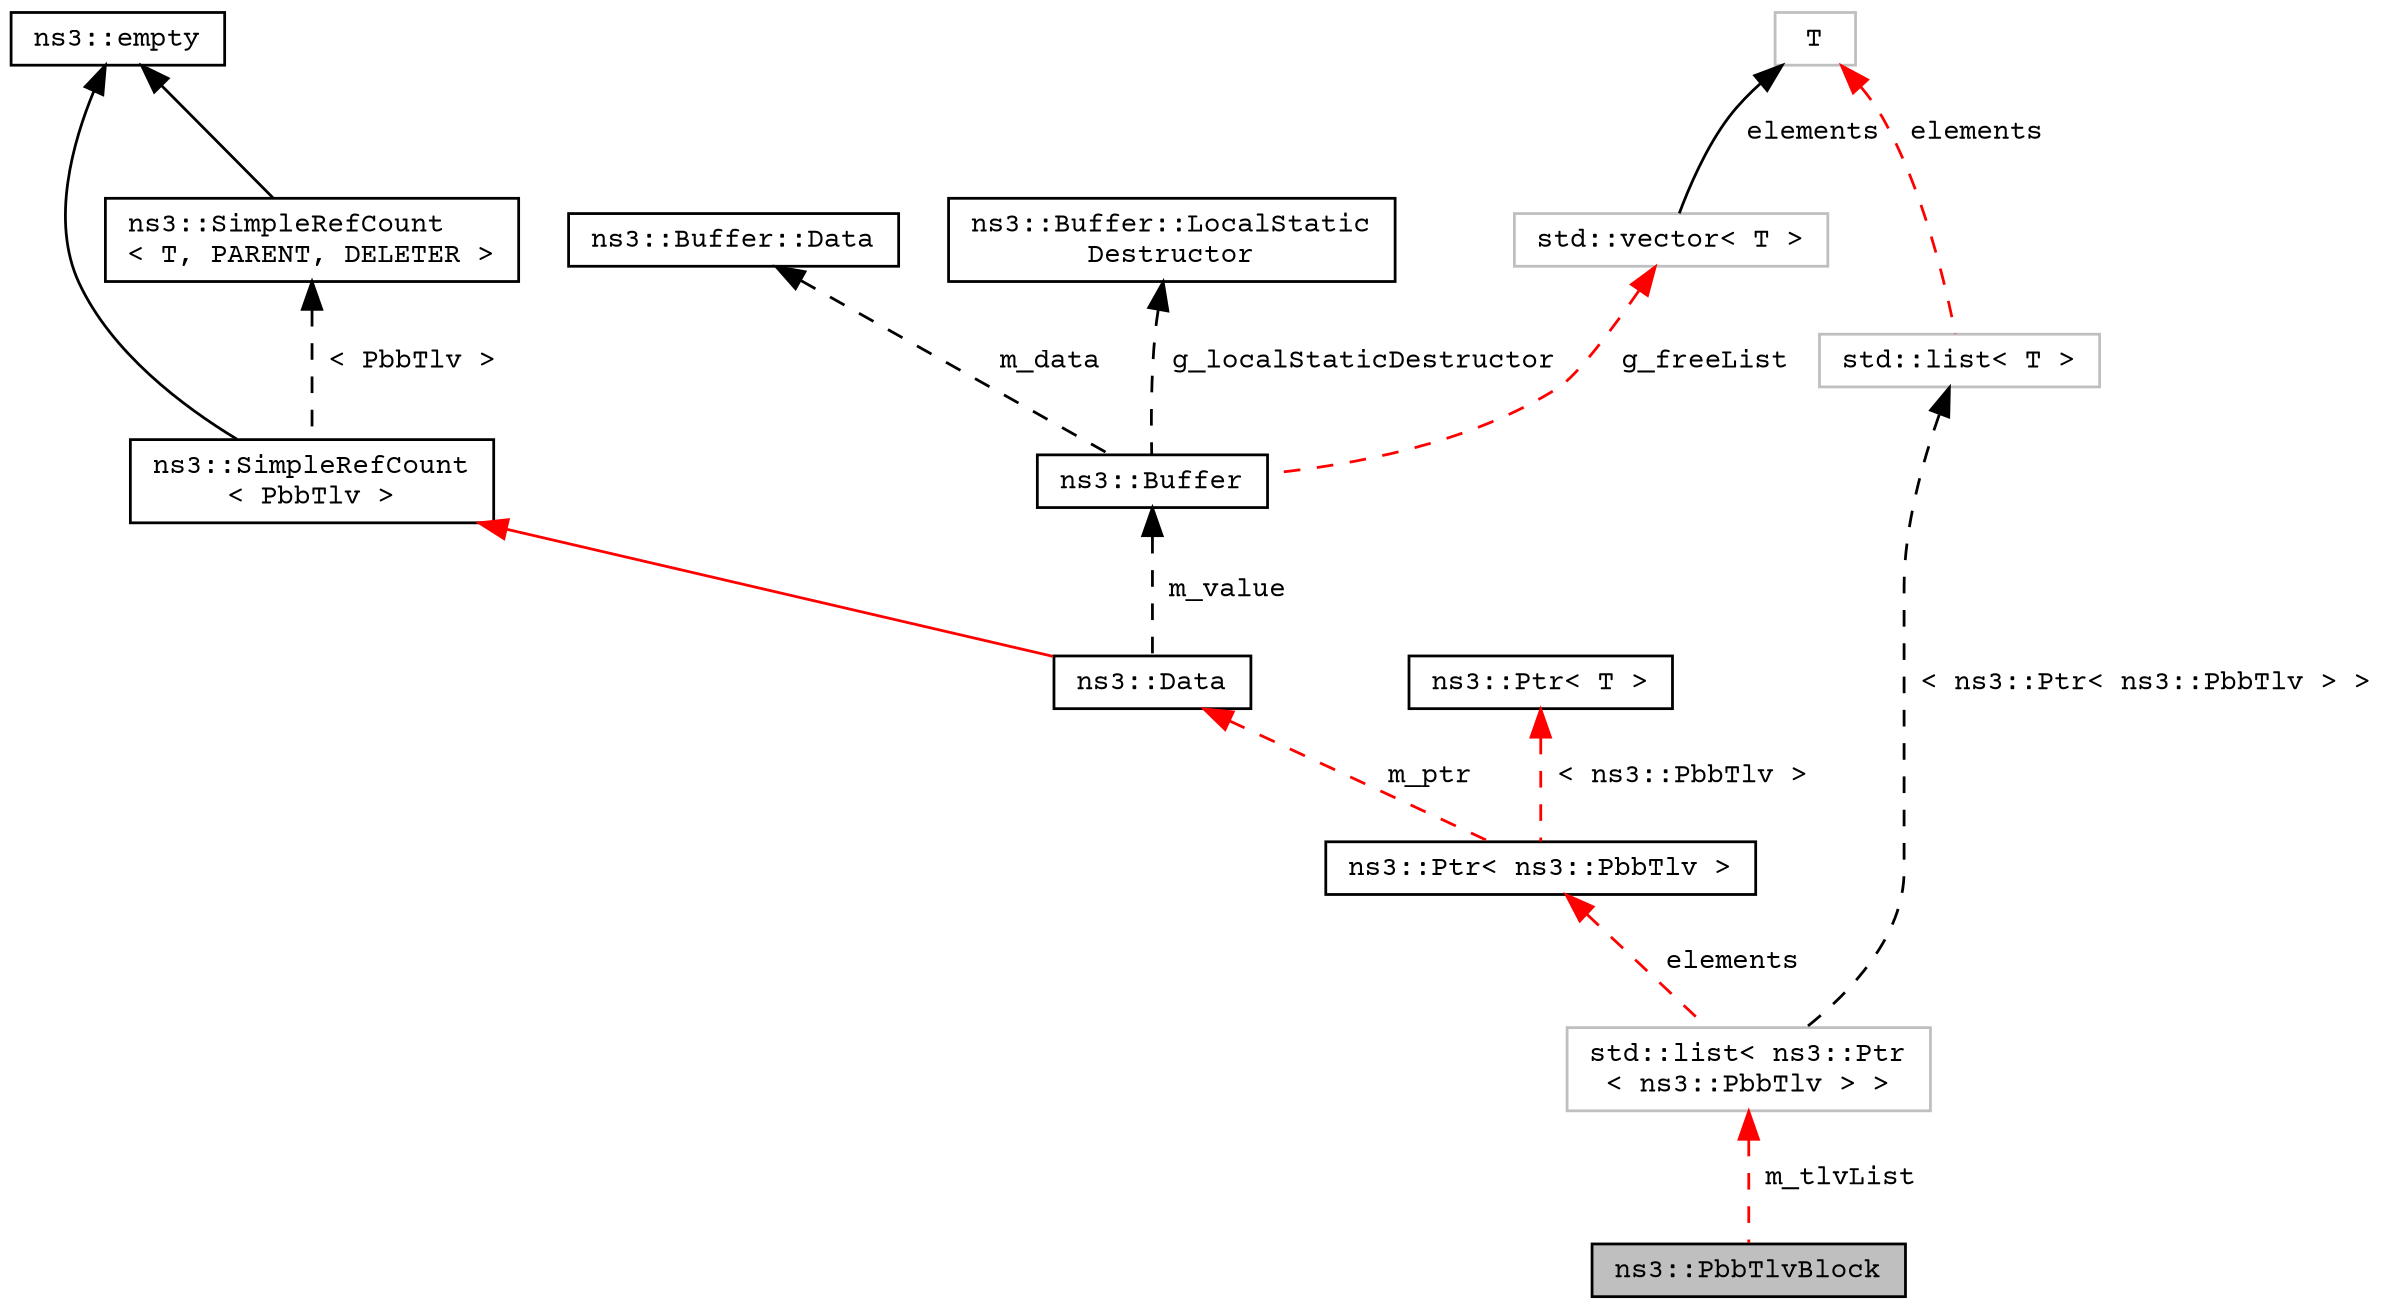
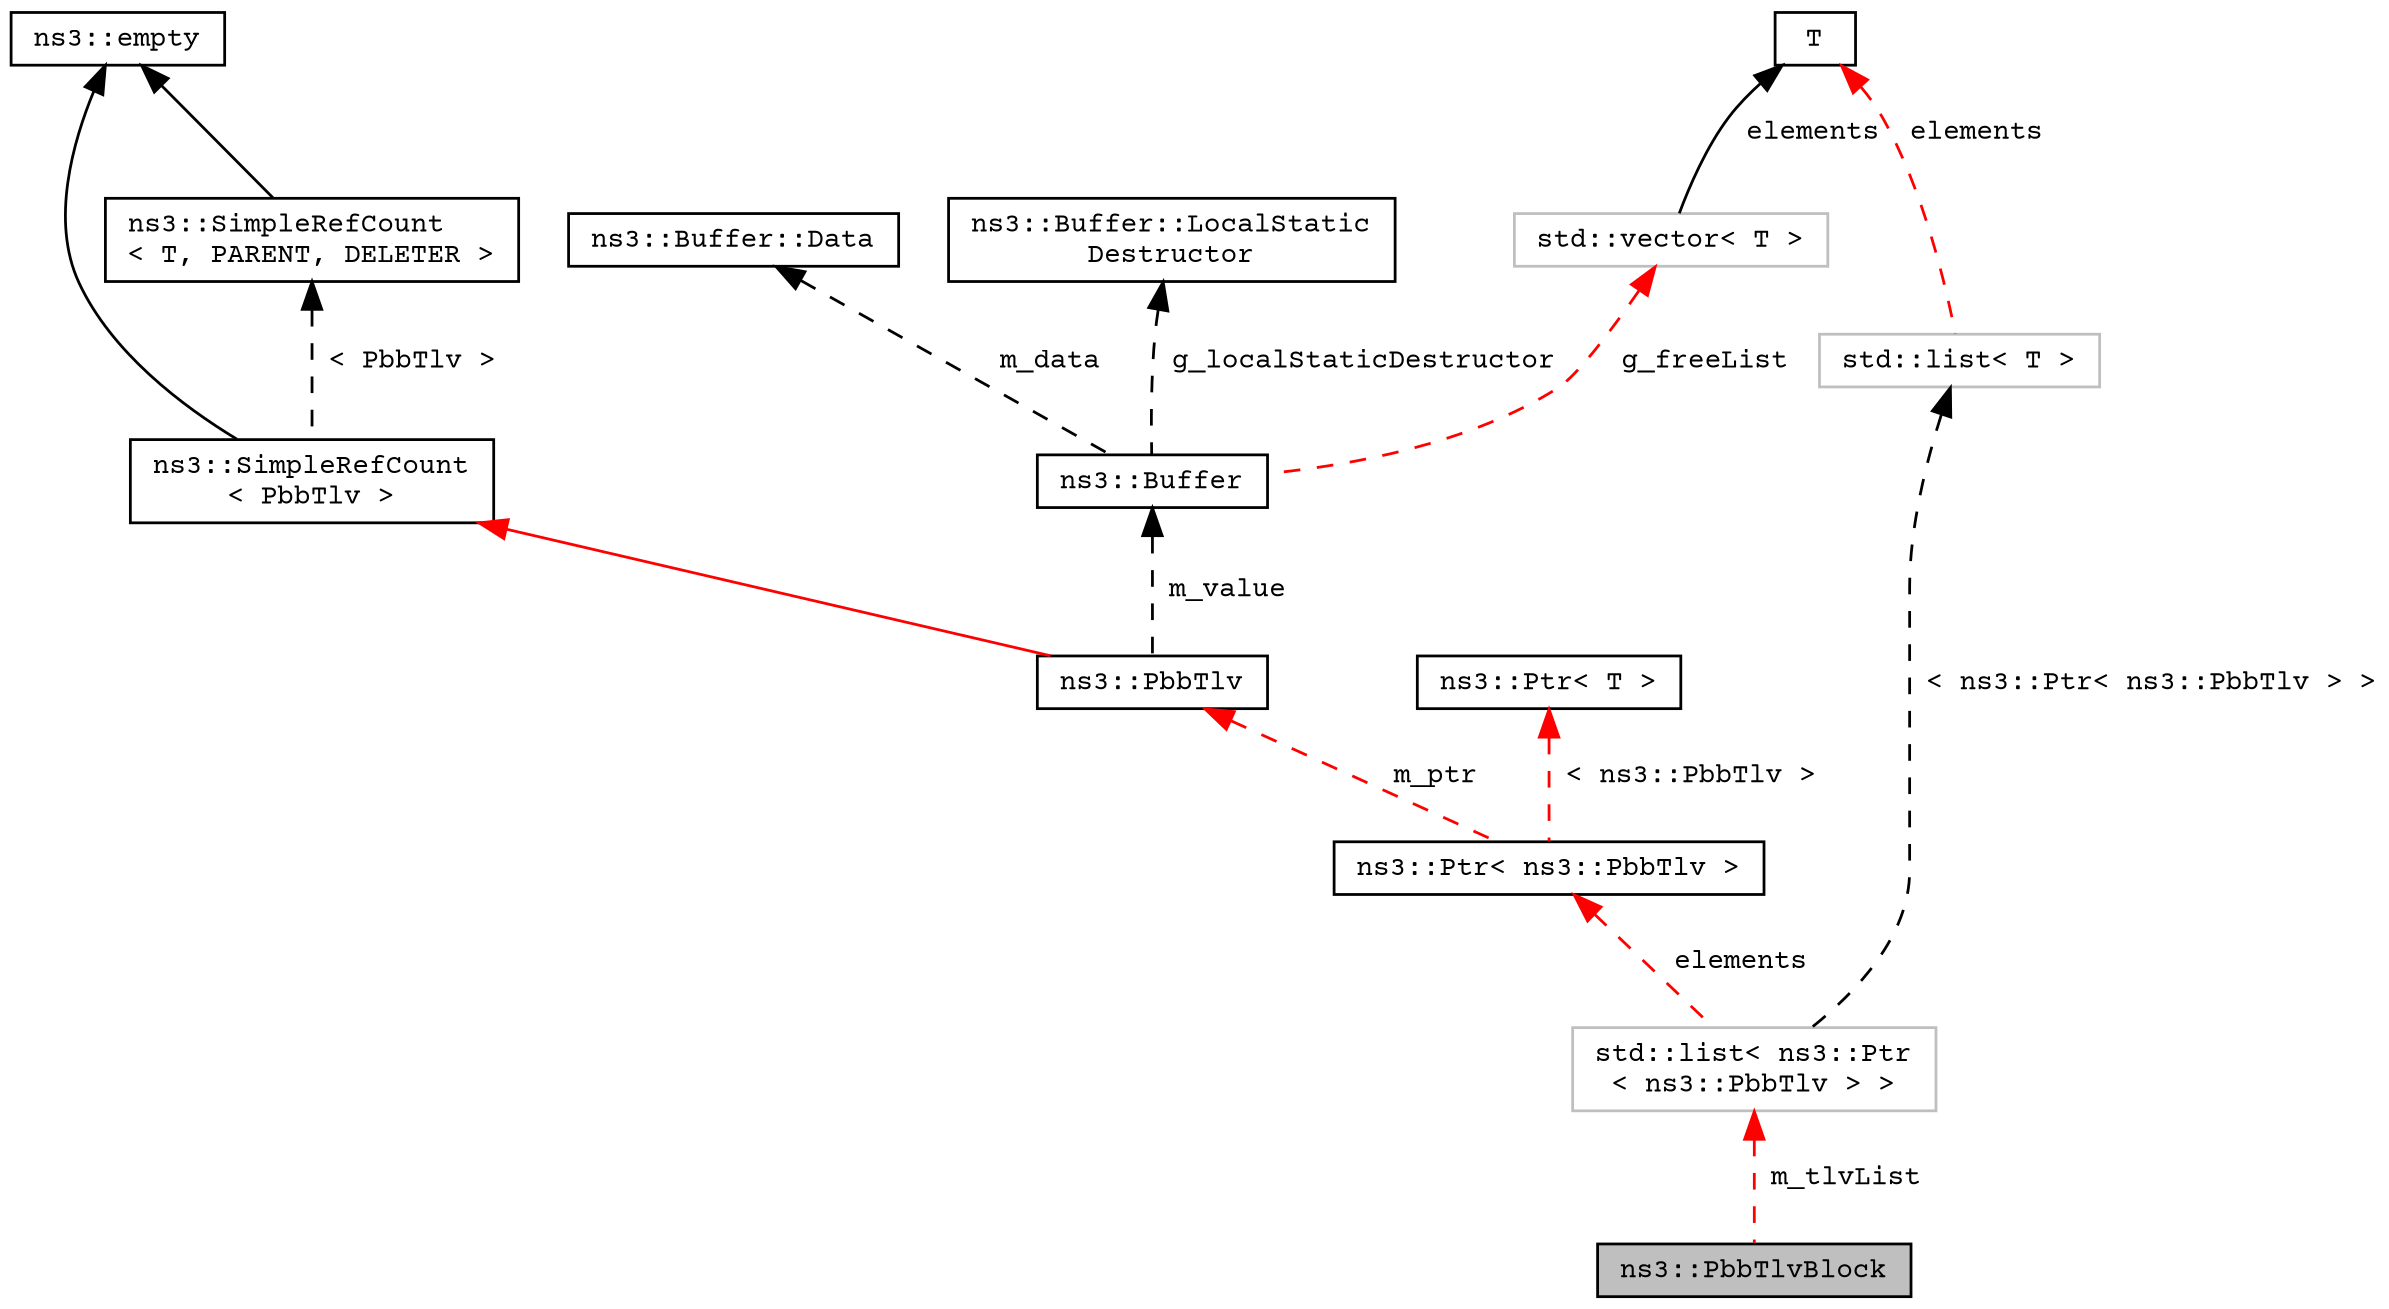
(1815, 39) -> (1815, 39)
(1152, 682) -> (1152, 682)
